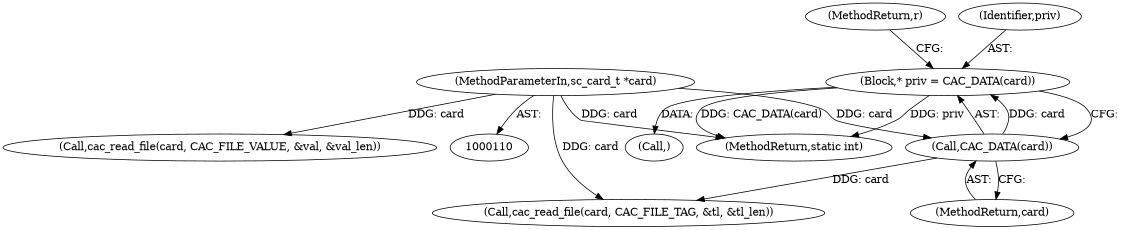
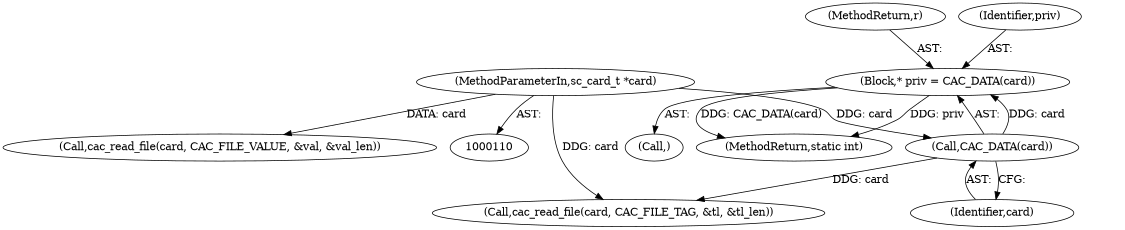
(932, 49) -> (932, 49)
(1084, 106) -> none
(436, 115) -> (436, 115)
(679, 115) -> (679, 115)
(632, 127) -> none
(992, 213) -> (992, 213)
